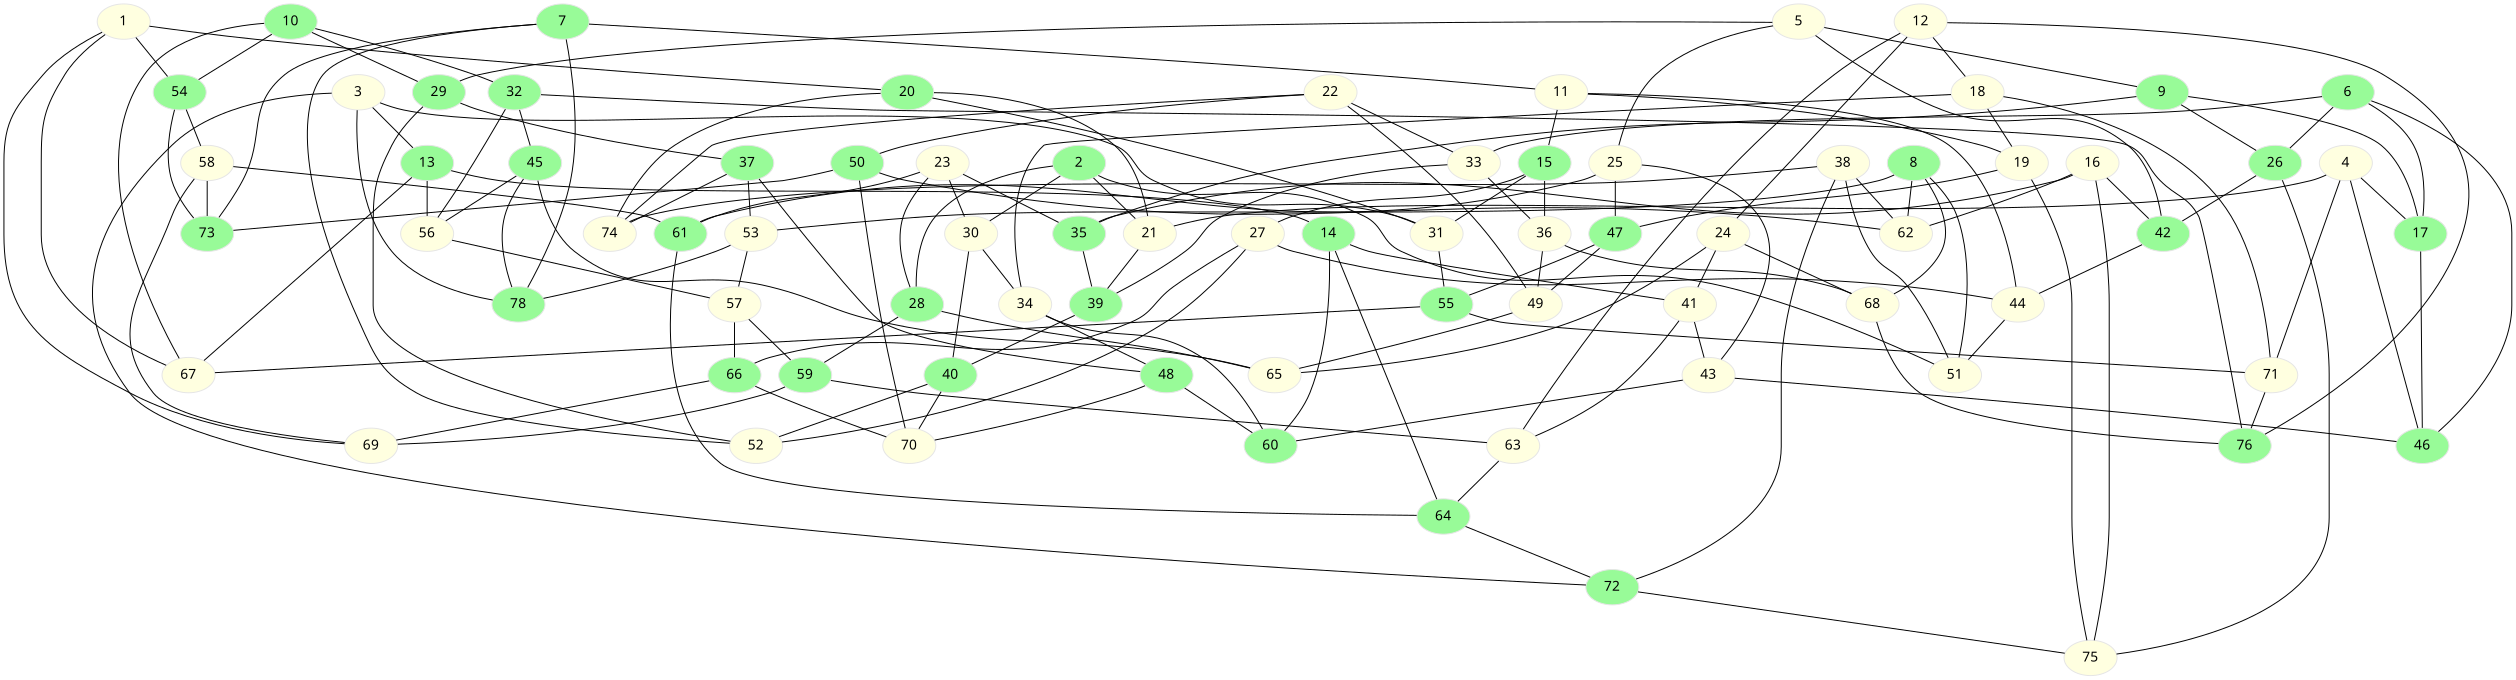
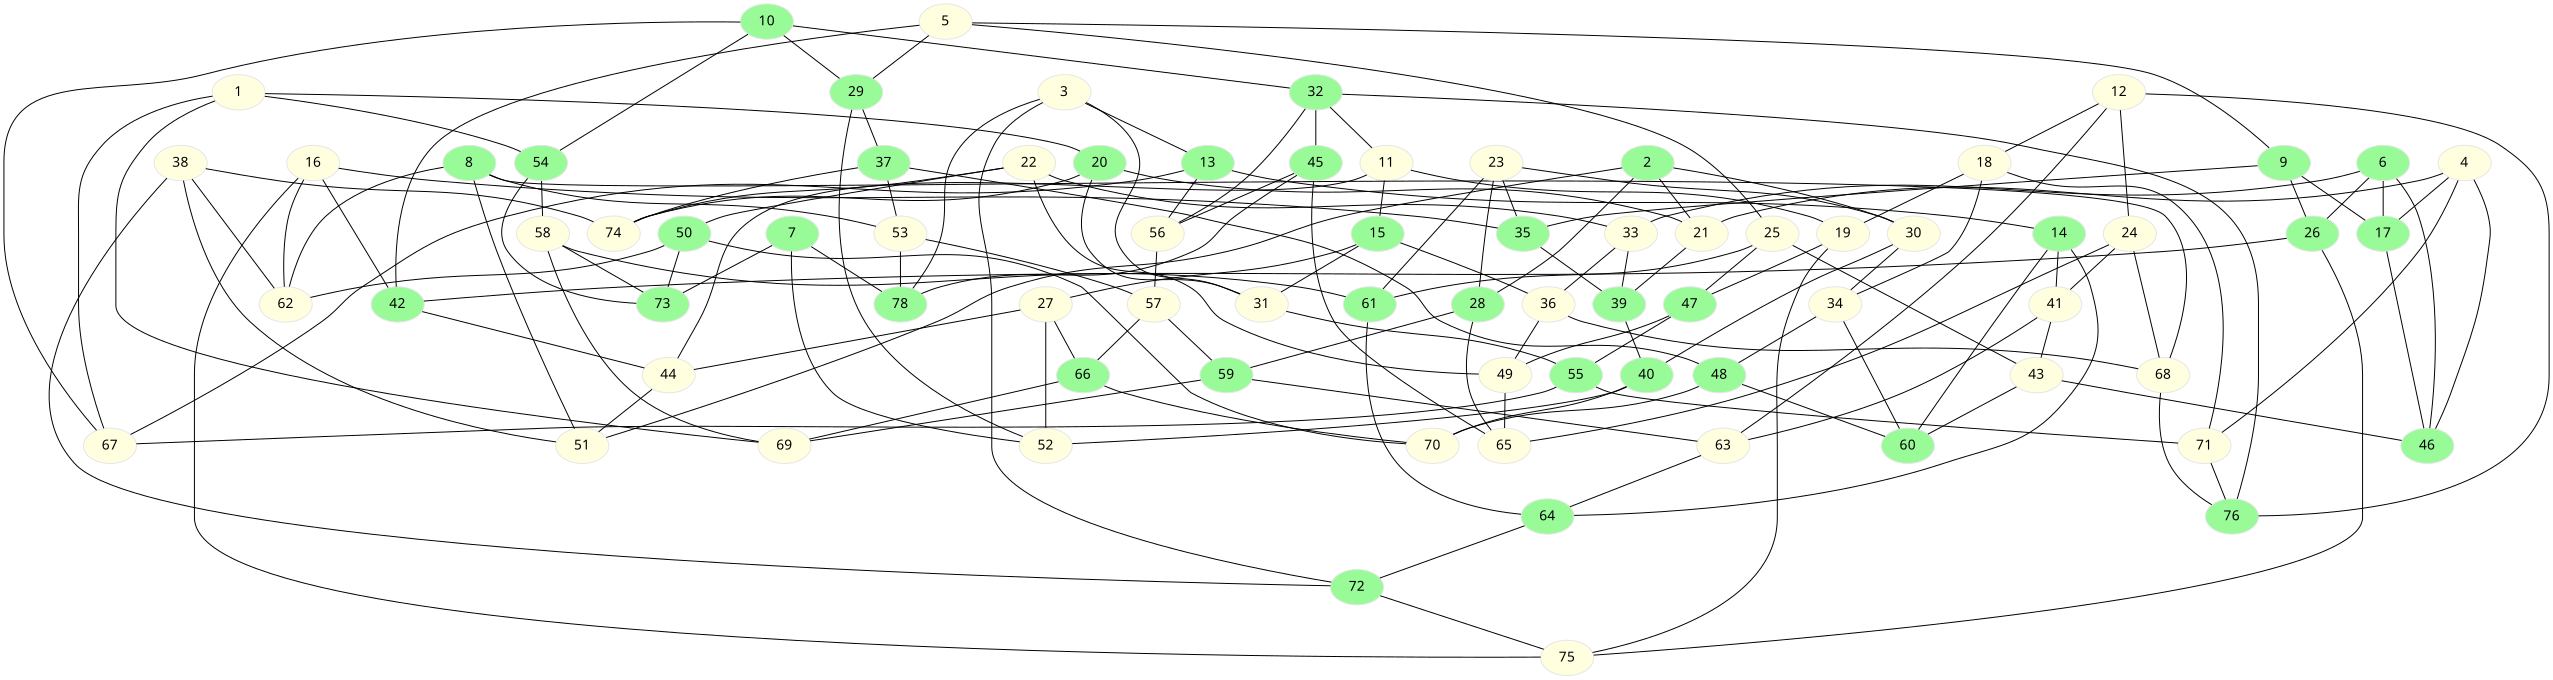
(1062, 53) -> (1351, 128)
